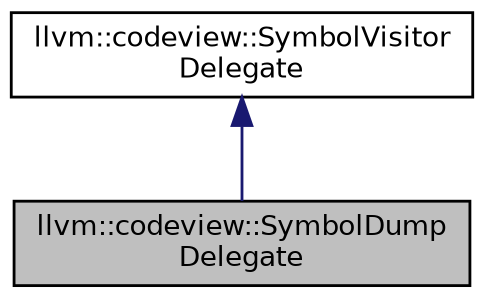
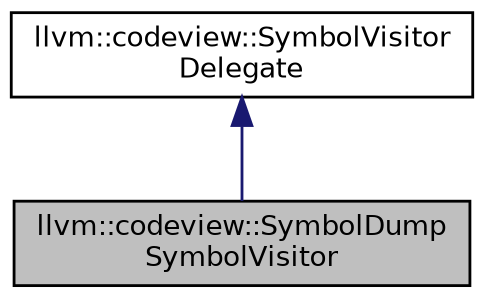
(242, 243) -> (242, 243)
